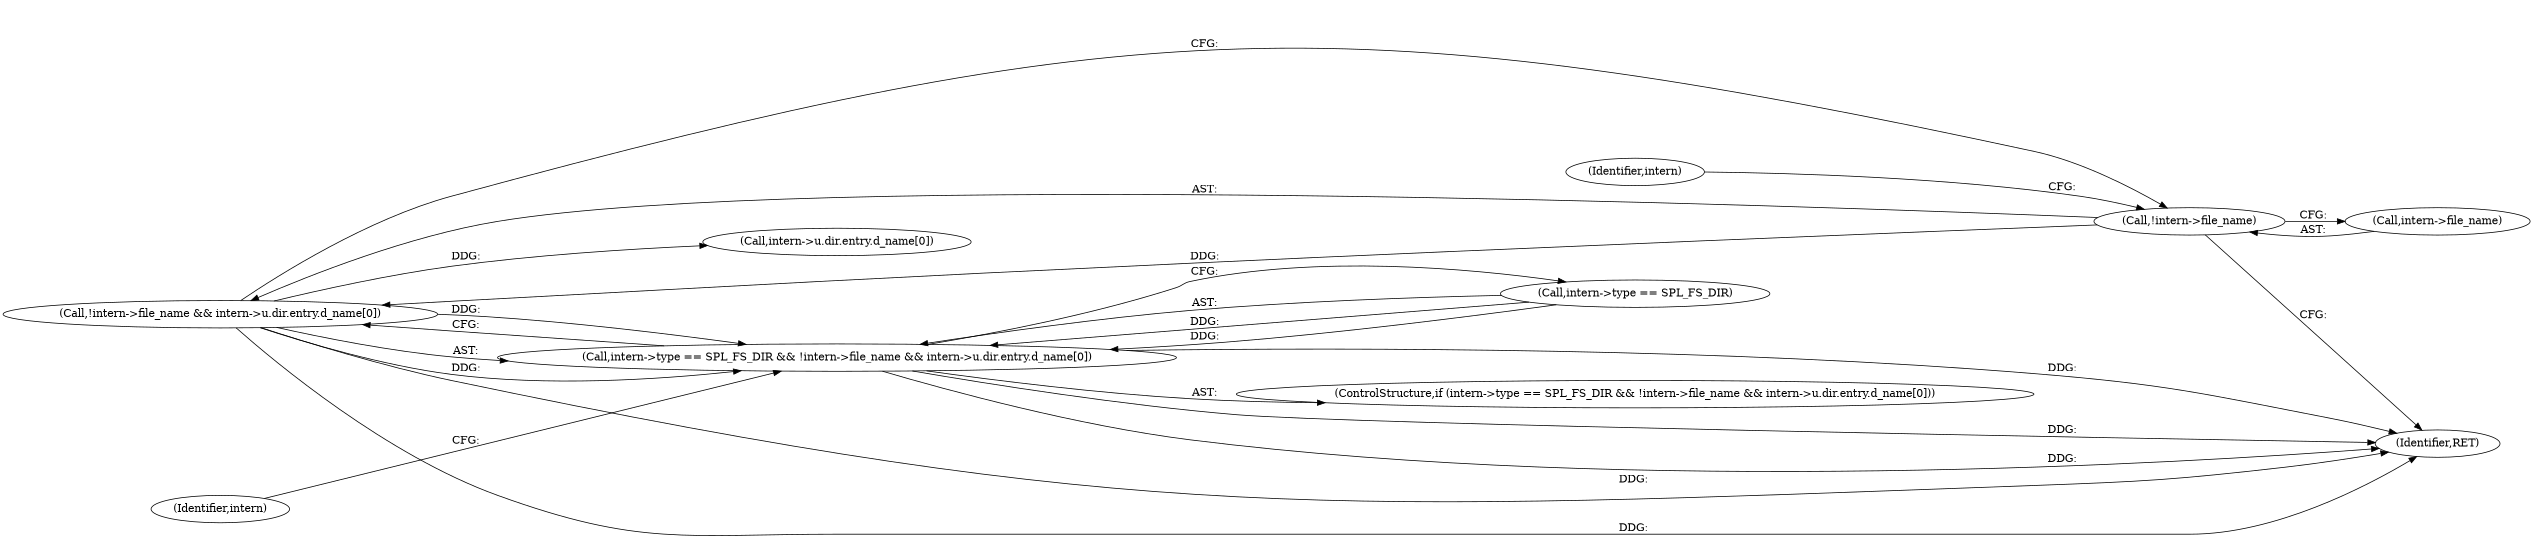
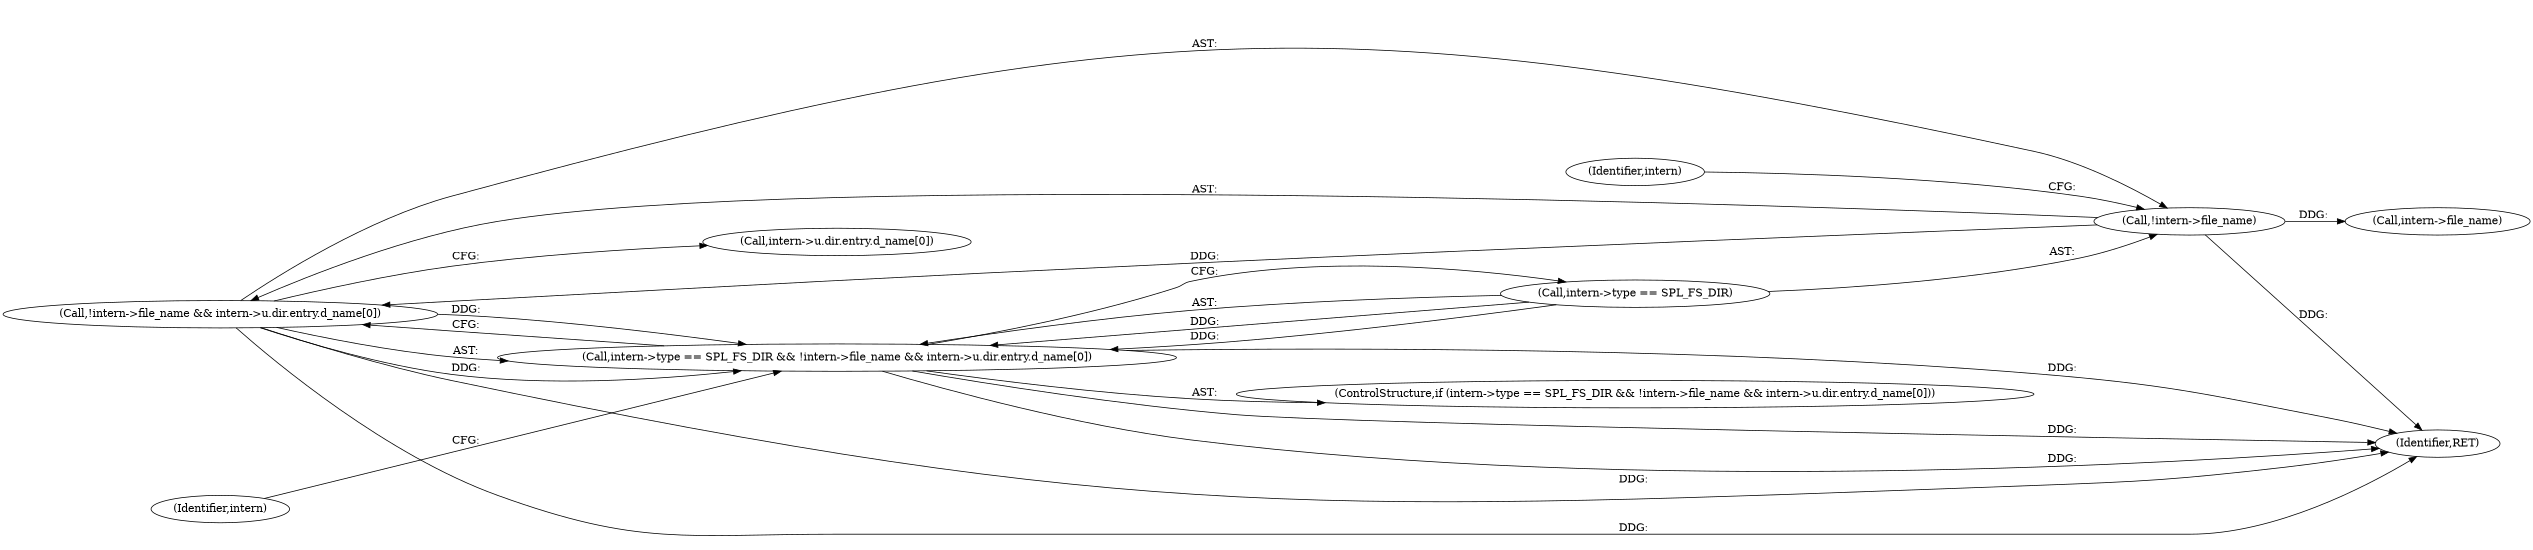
(1206, 44) -> (1206, 44)
(2315, 216) -> (2315, 216)
(2316, 236) -> (1961, 277)
(468, 257) -> (468, 257)
(2315, 315) -> (2315, 315)
